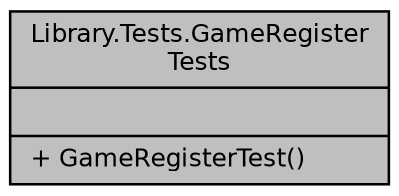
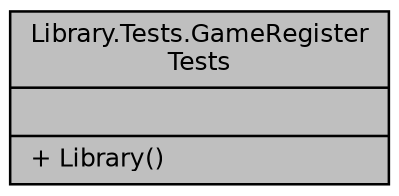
(169, 159) -> (98, 159)
